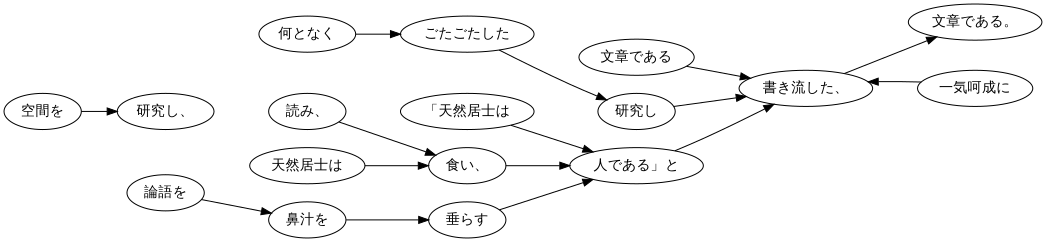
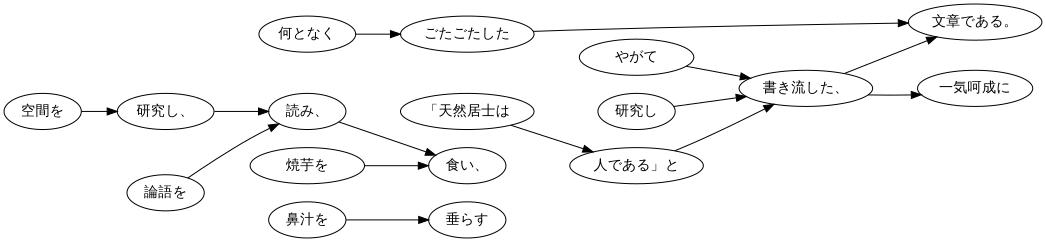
(637, 57) -> (637, 57)
(548, 74) -> (716, 26)
(900, 82) -> (890, 95)
none -> (236, 111)
(307, 166) -> (307, 166)
(533, 166) -> none
(541, 196) -> none
(231, 205) -> (228, 152)
